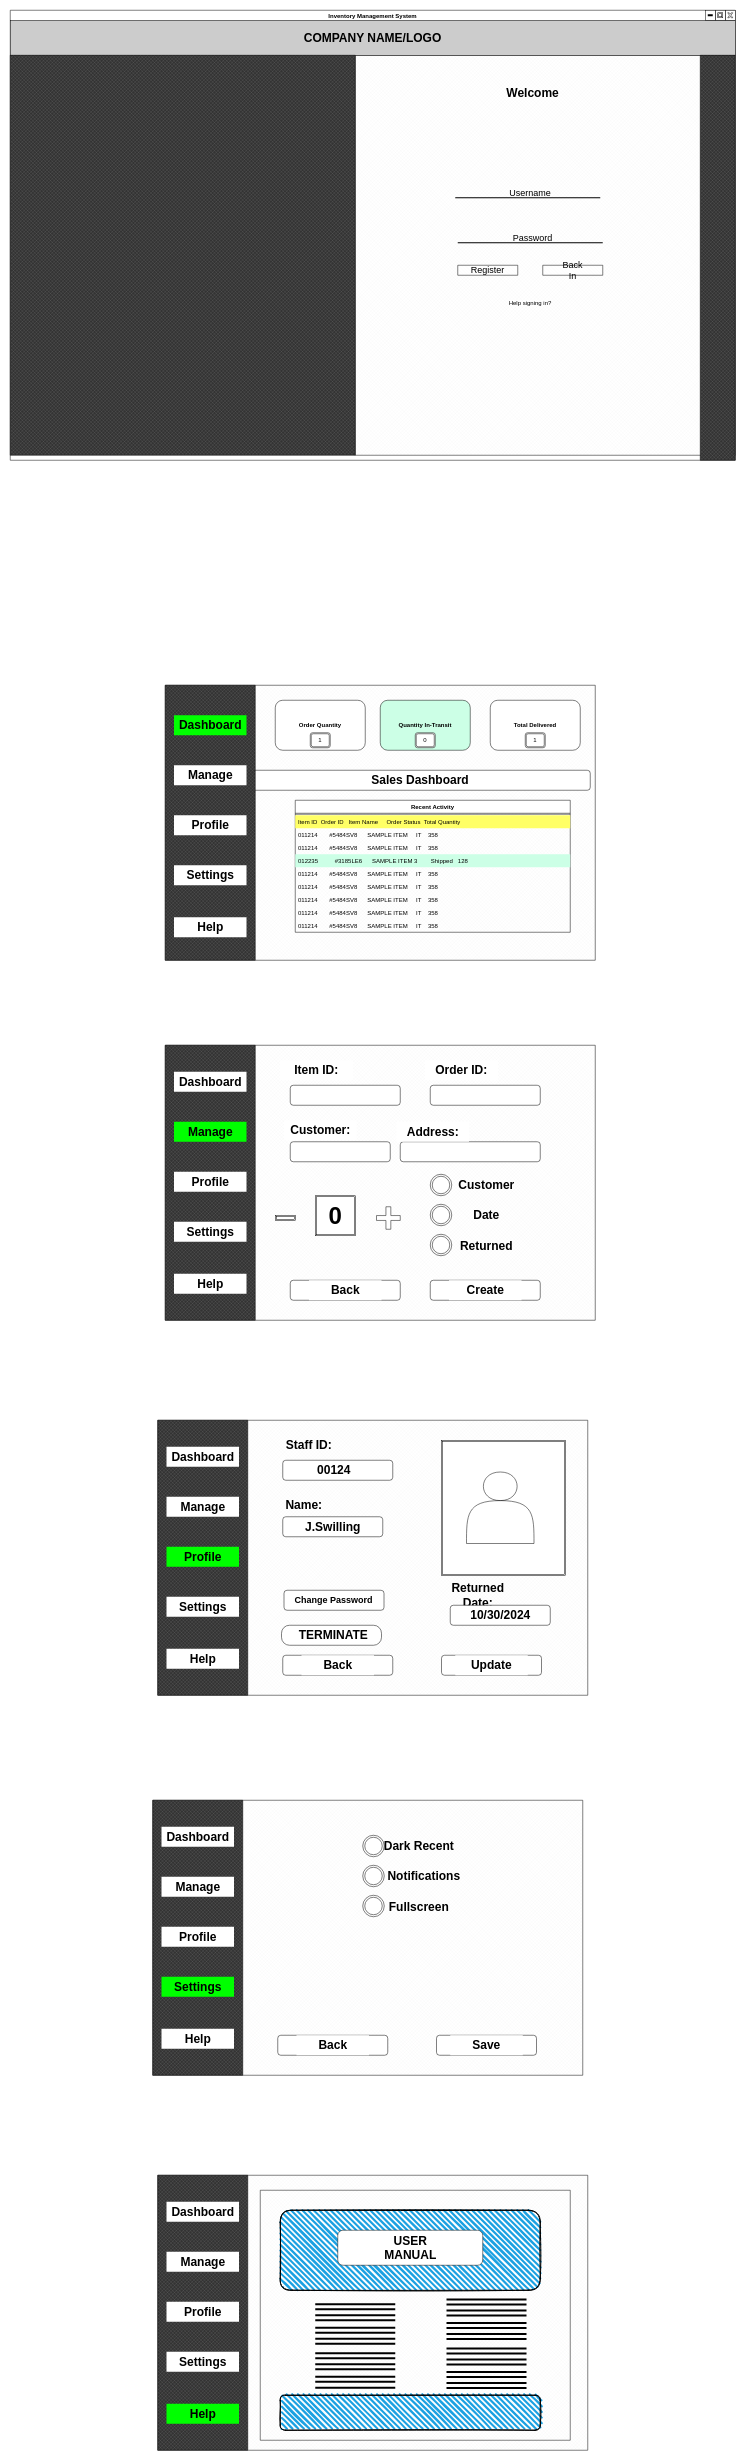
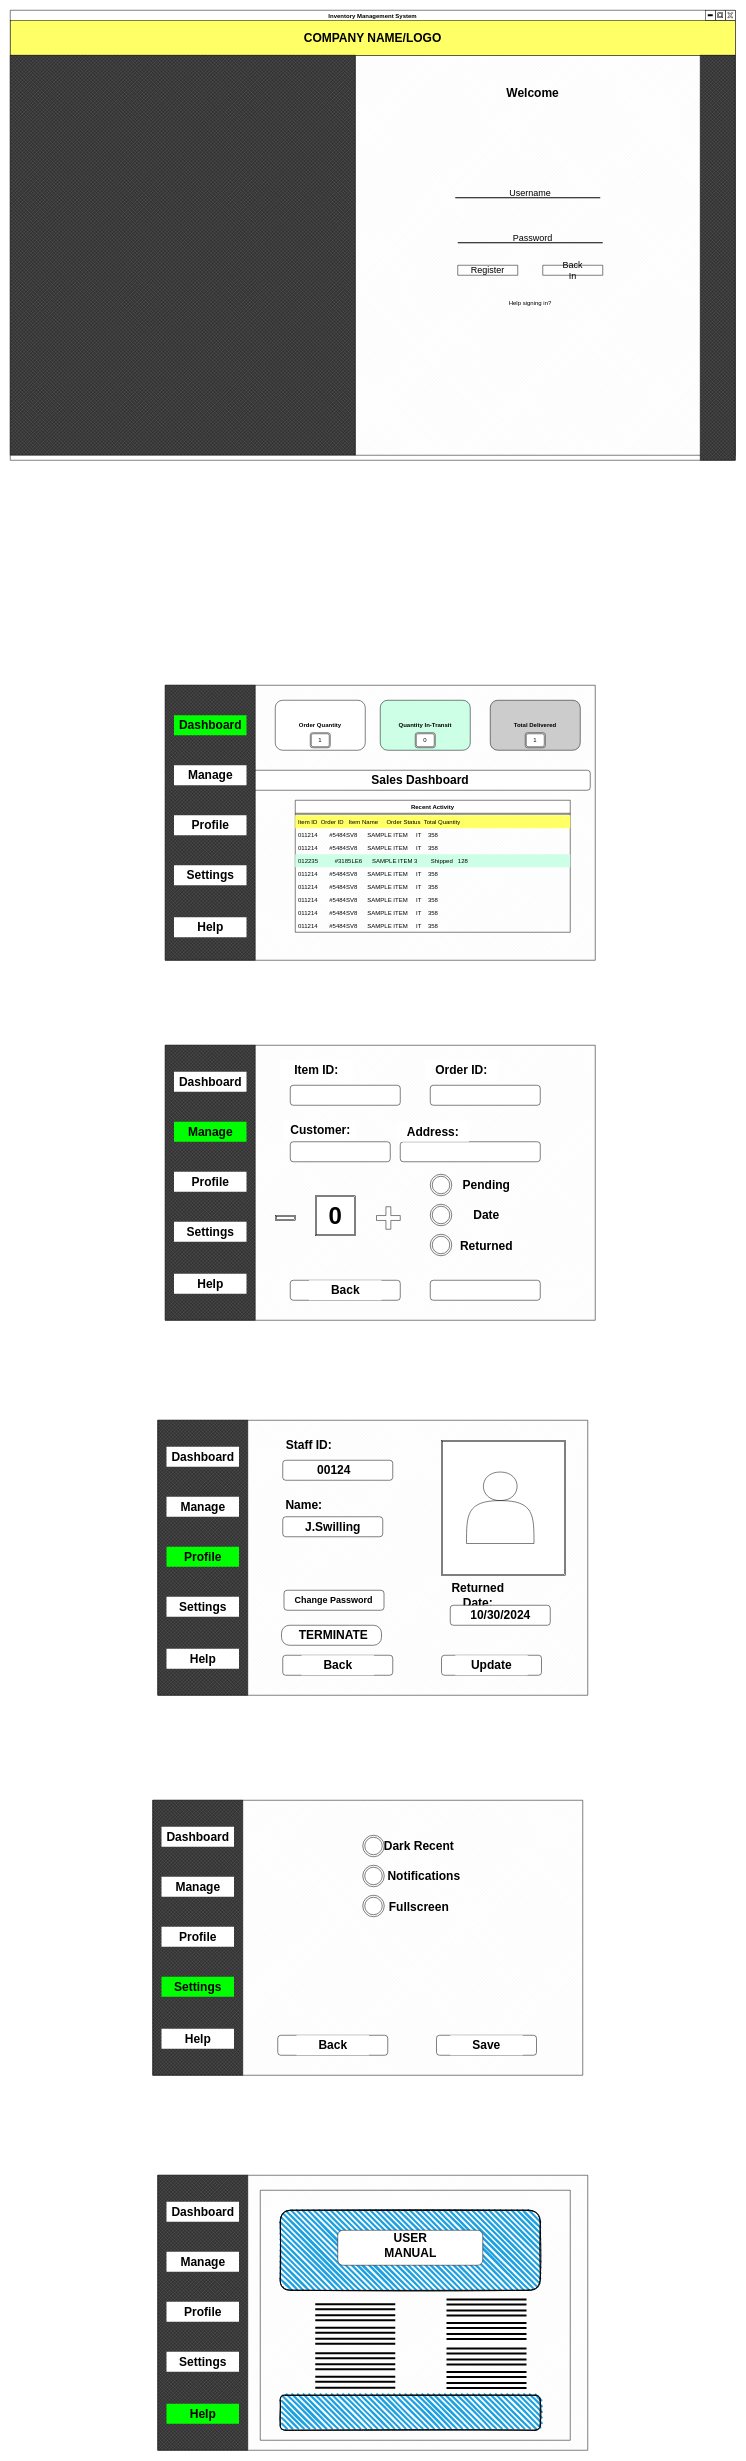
(373, 38) -> (373, 38)
(535, 725) -> (535, 725)
(487, 1185) -> (487, 1185)
(485, 1290) -> none
(410, 2248) -> (410, 2245)
